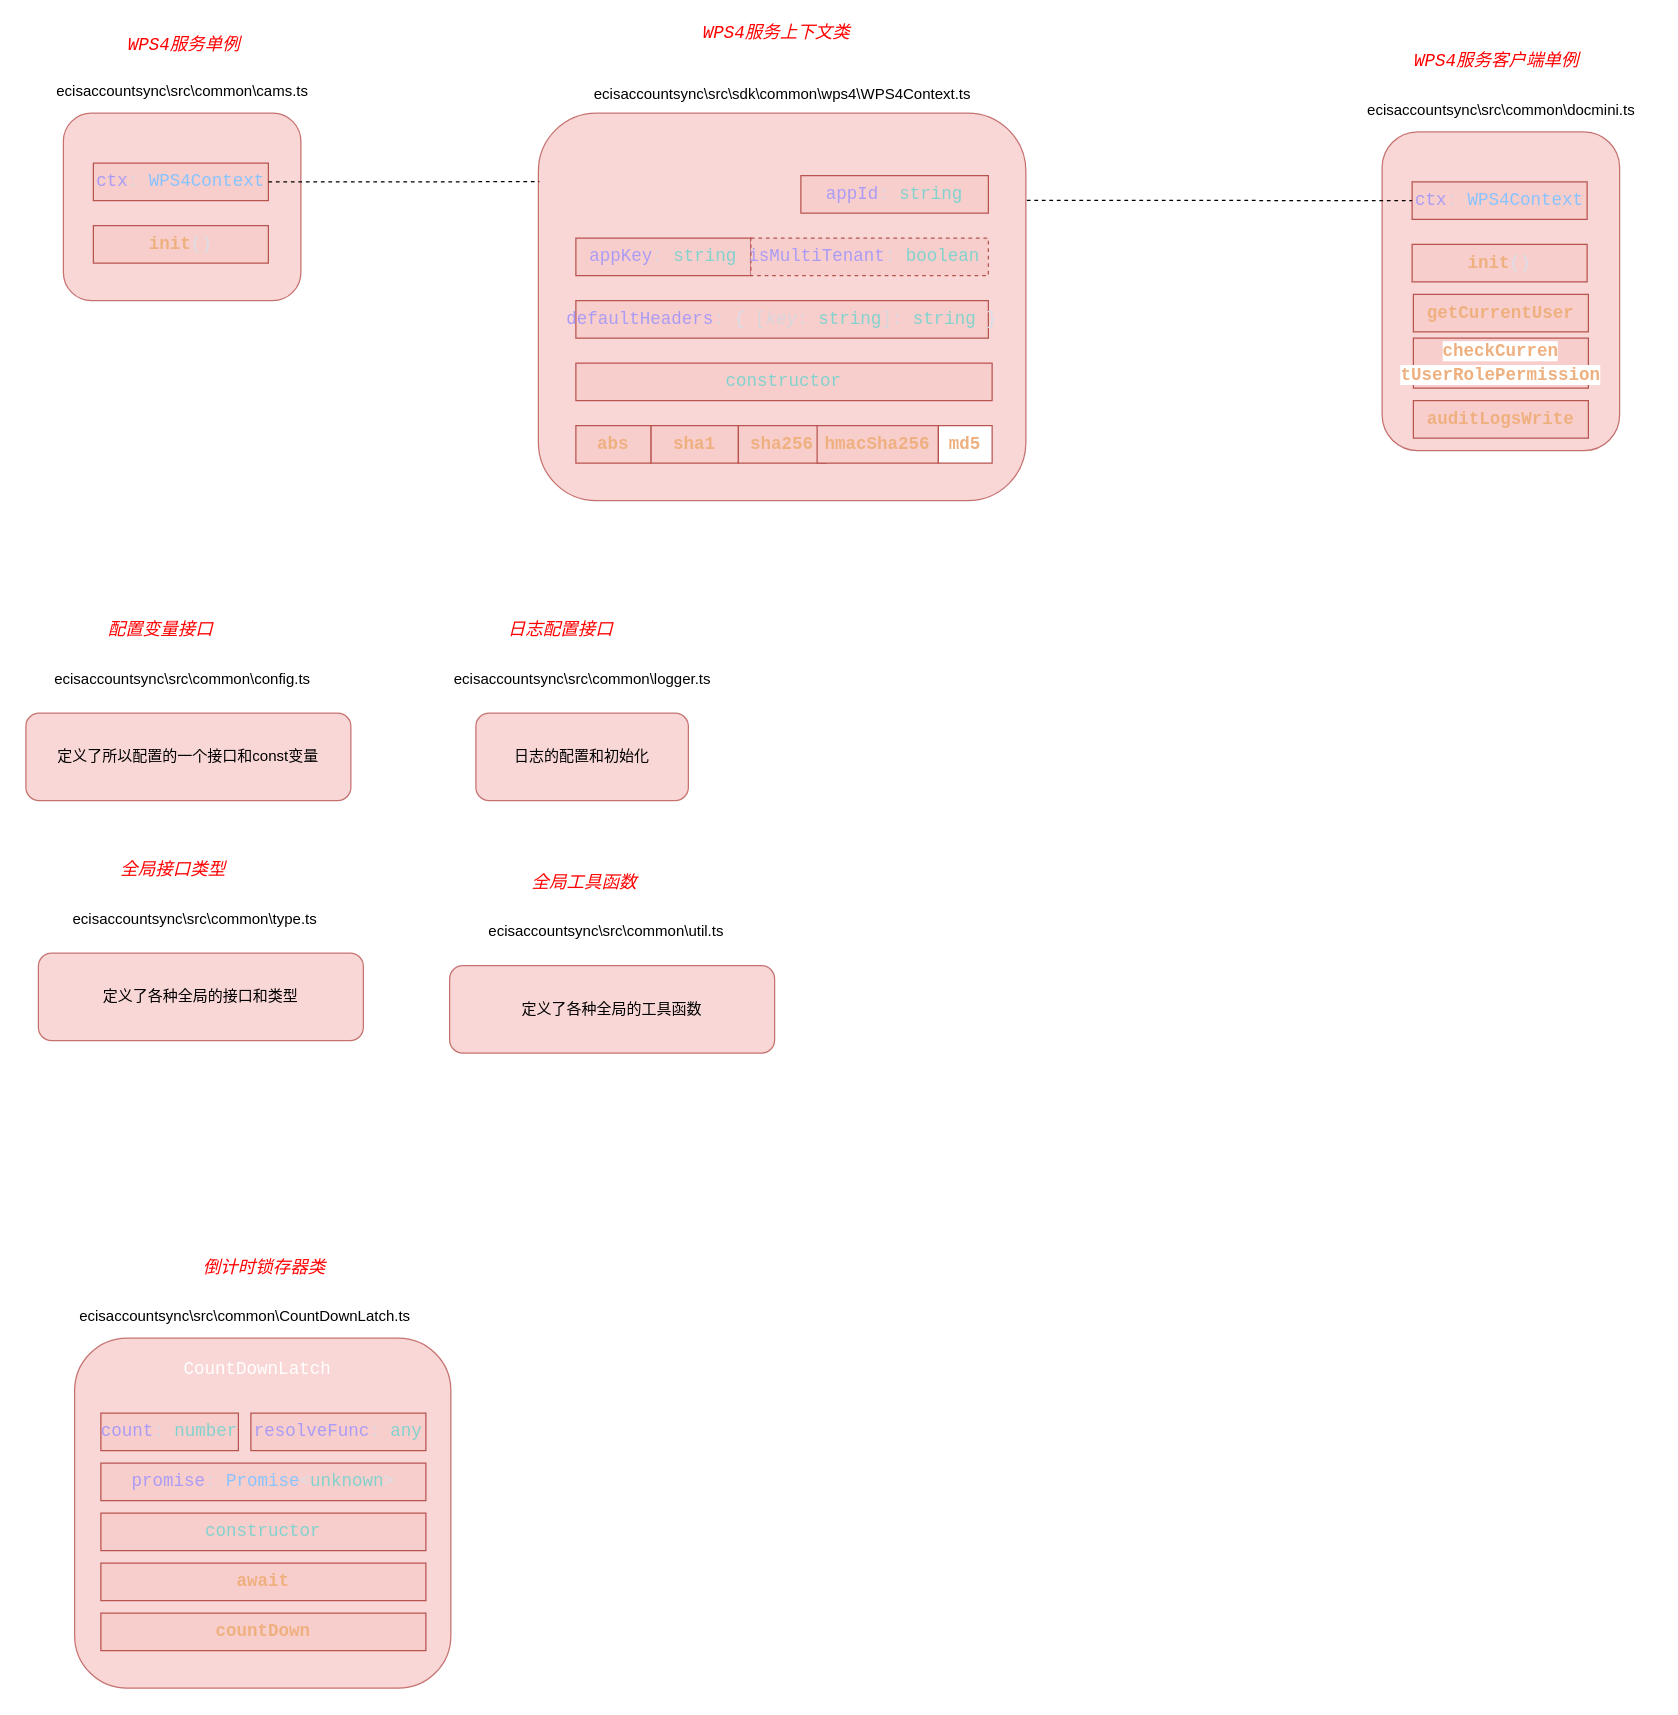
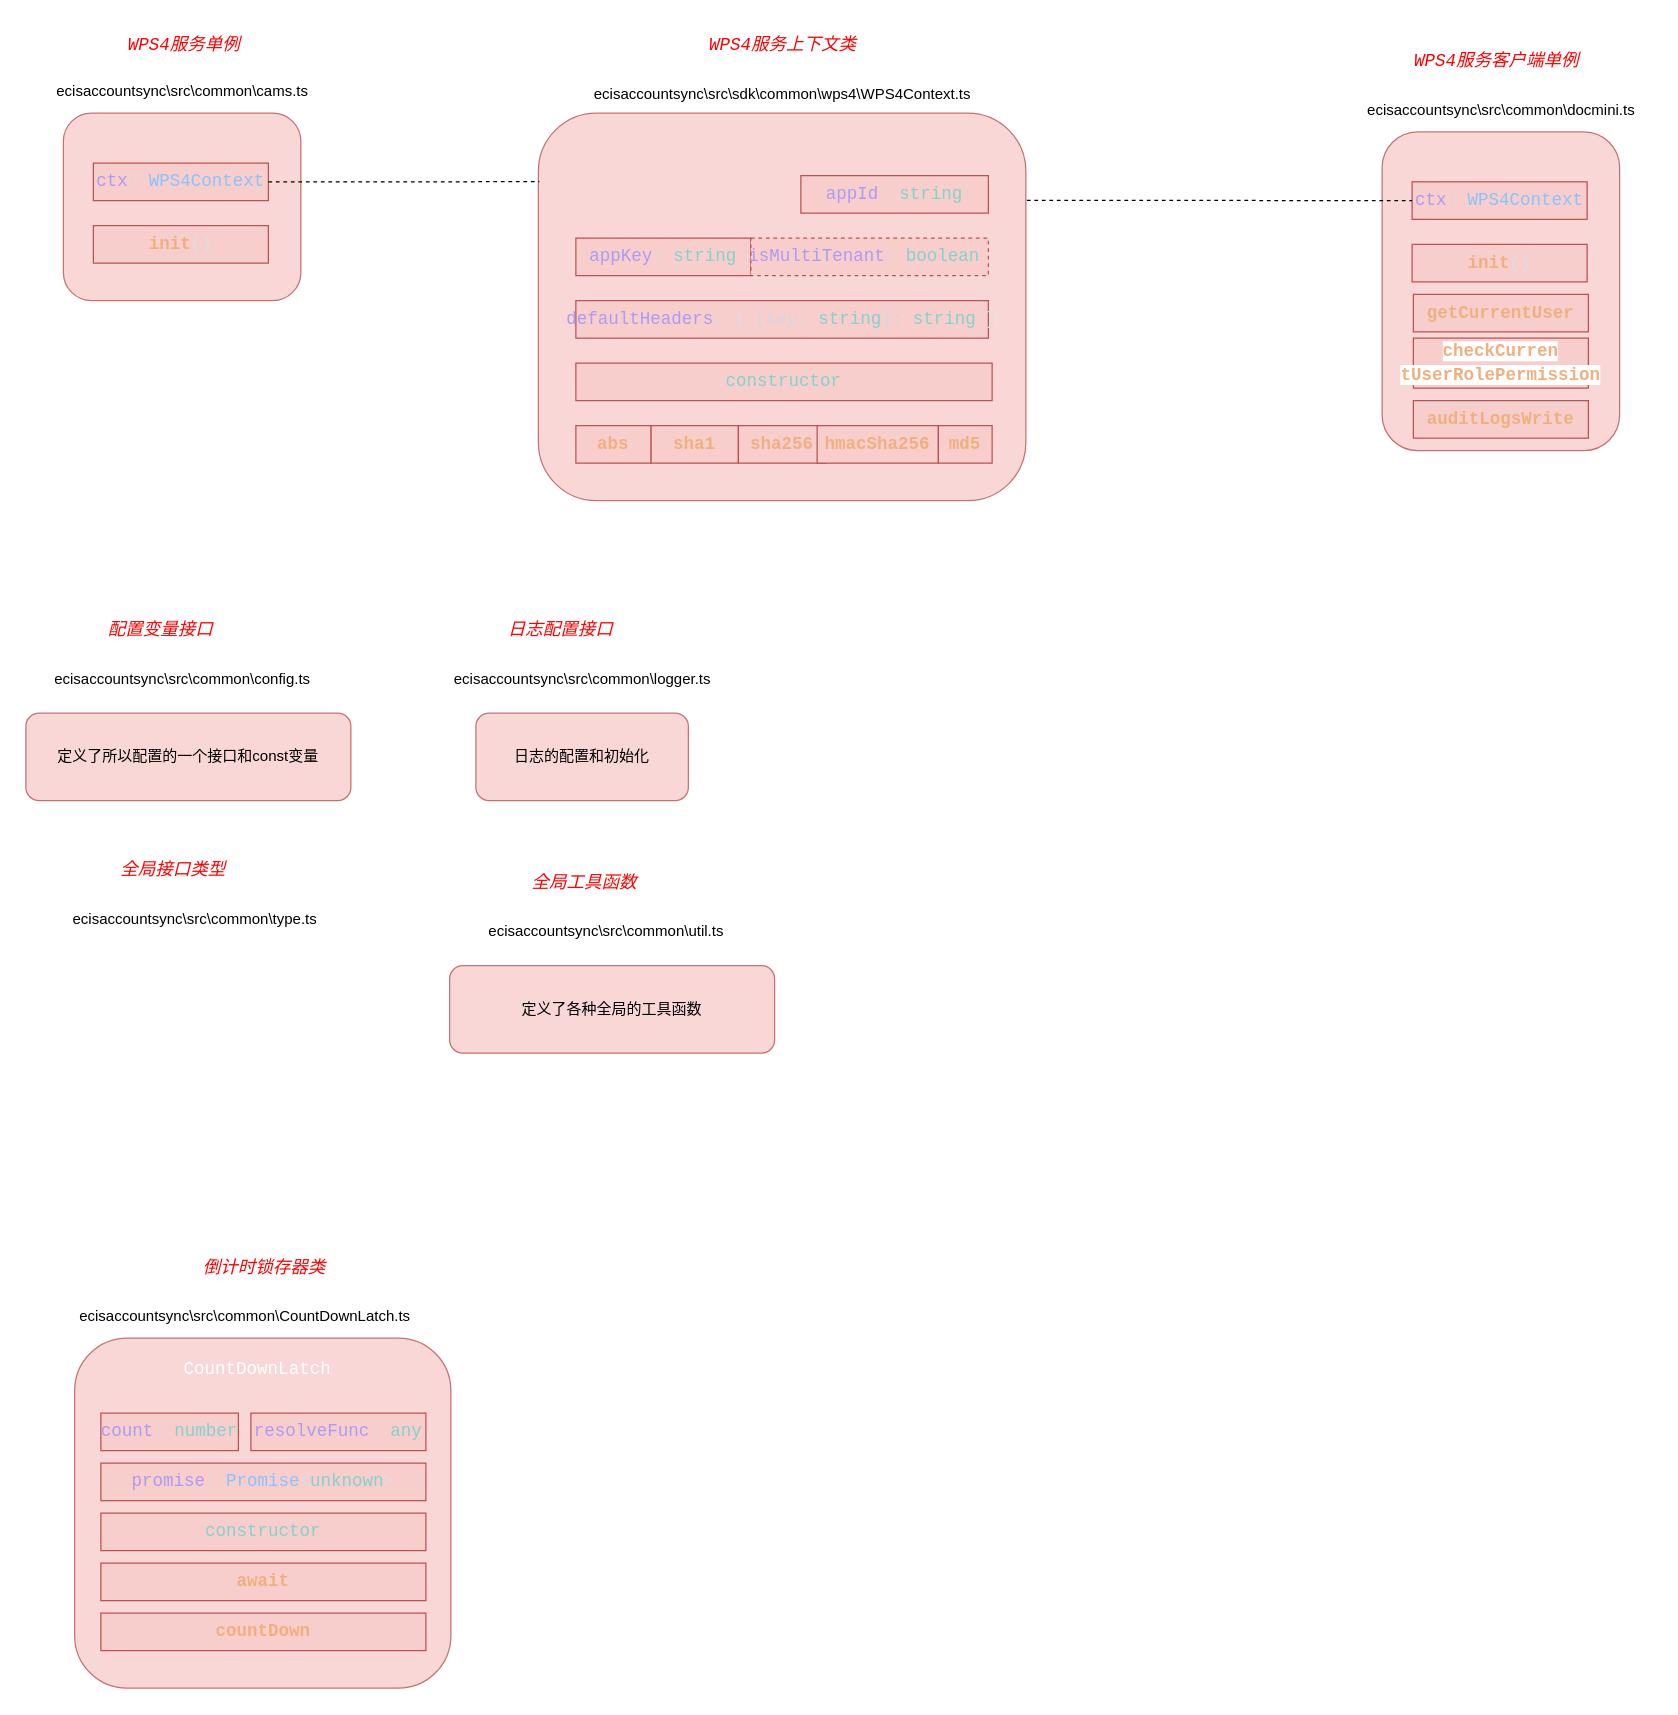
(776, 38) -> (782, 51)
(965, 444) -> (965, 444)
(201, 997) -> none
